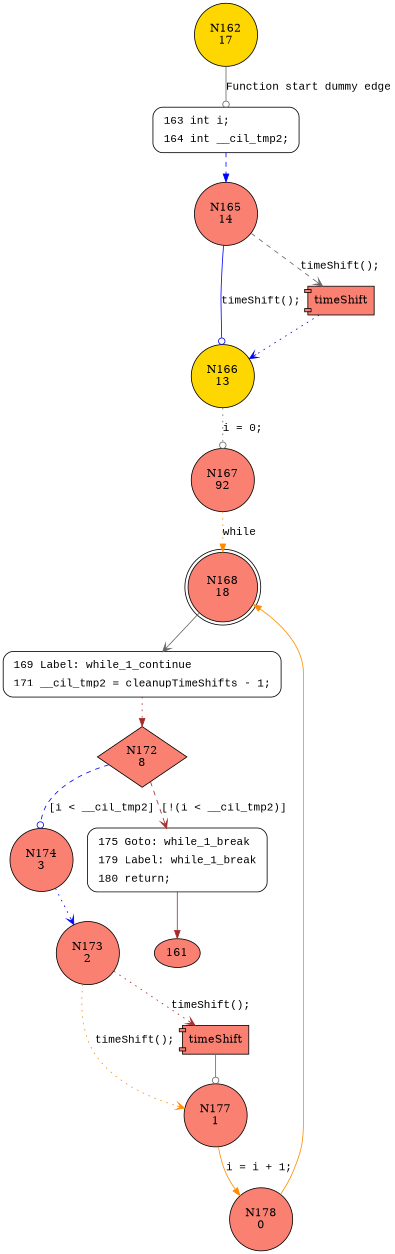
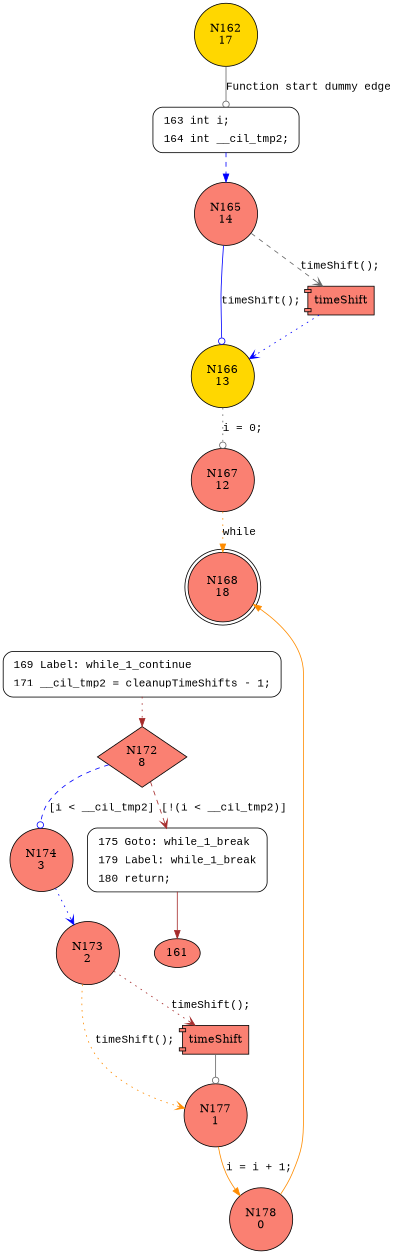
(223, 480) -> (223, 480)
(184, 629) -> none
